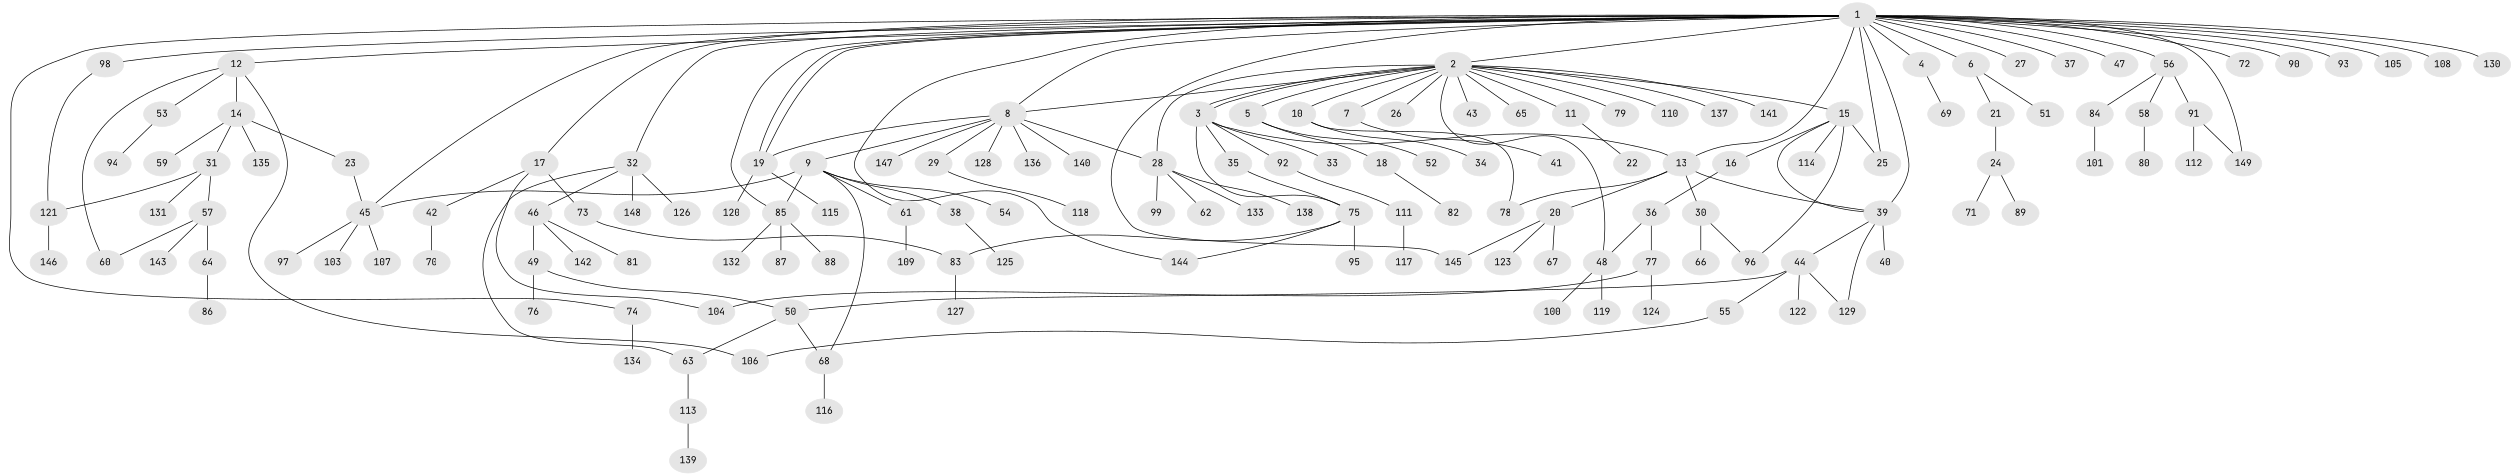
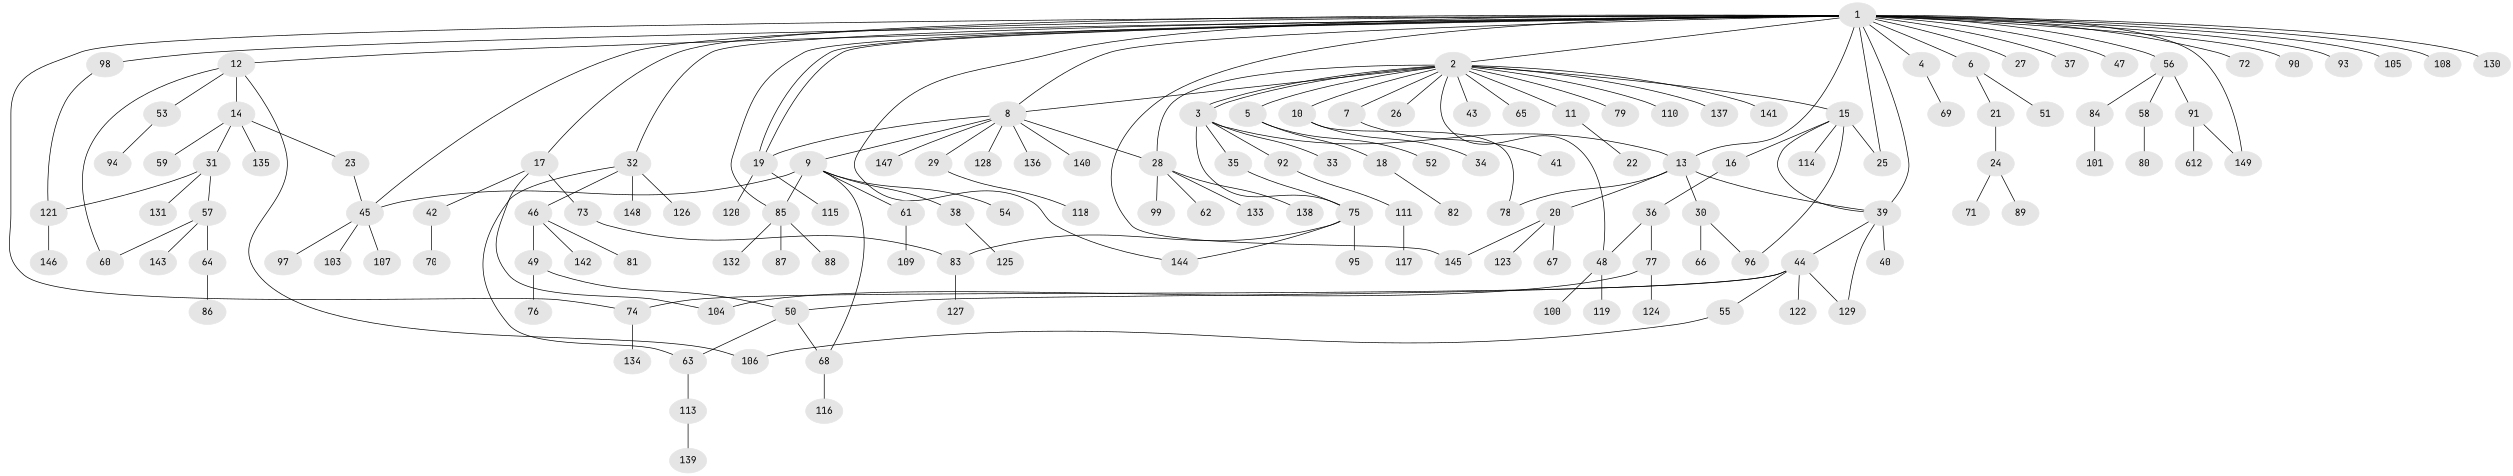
(2194, 164) -> (2194, 164)
none -> (1218, 293)
